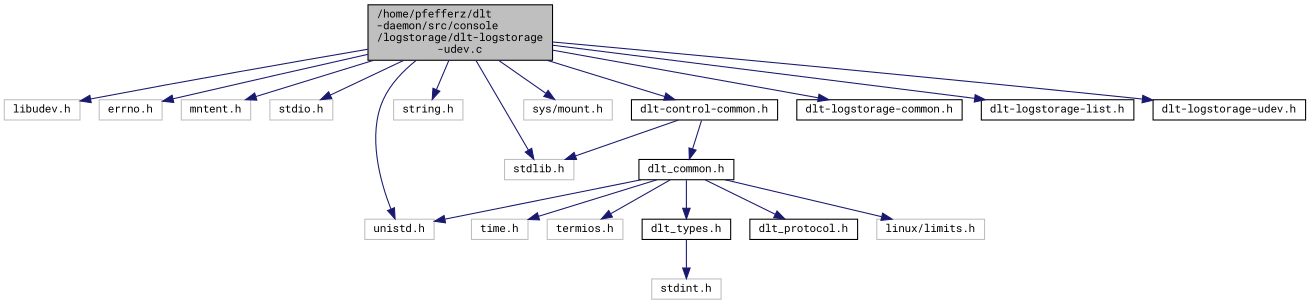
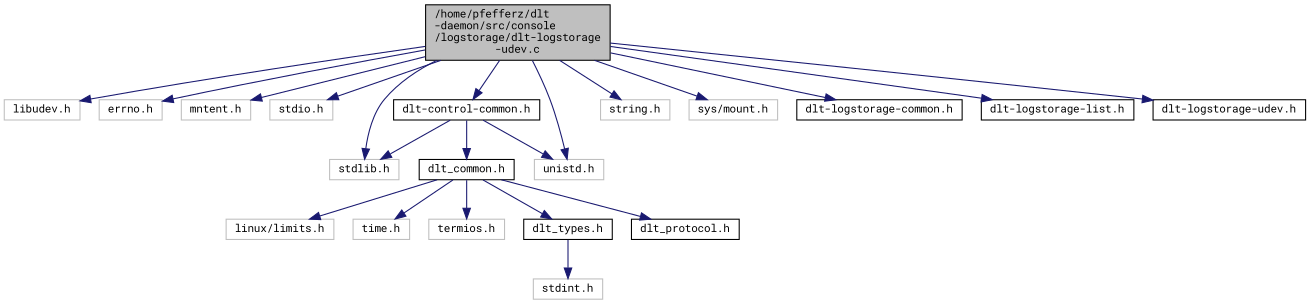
(543, 199) -> (513, 137)
